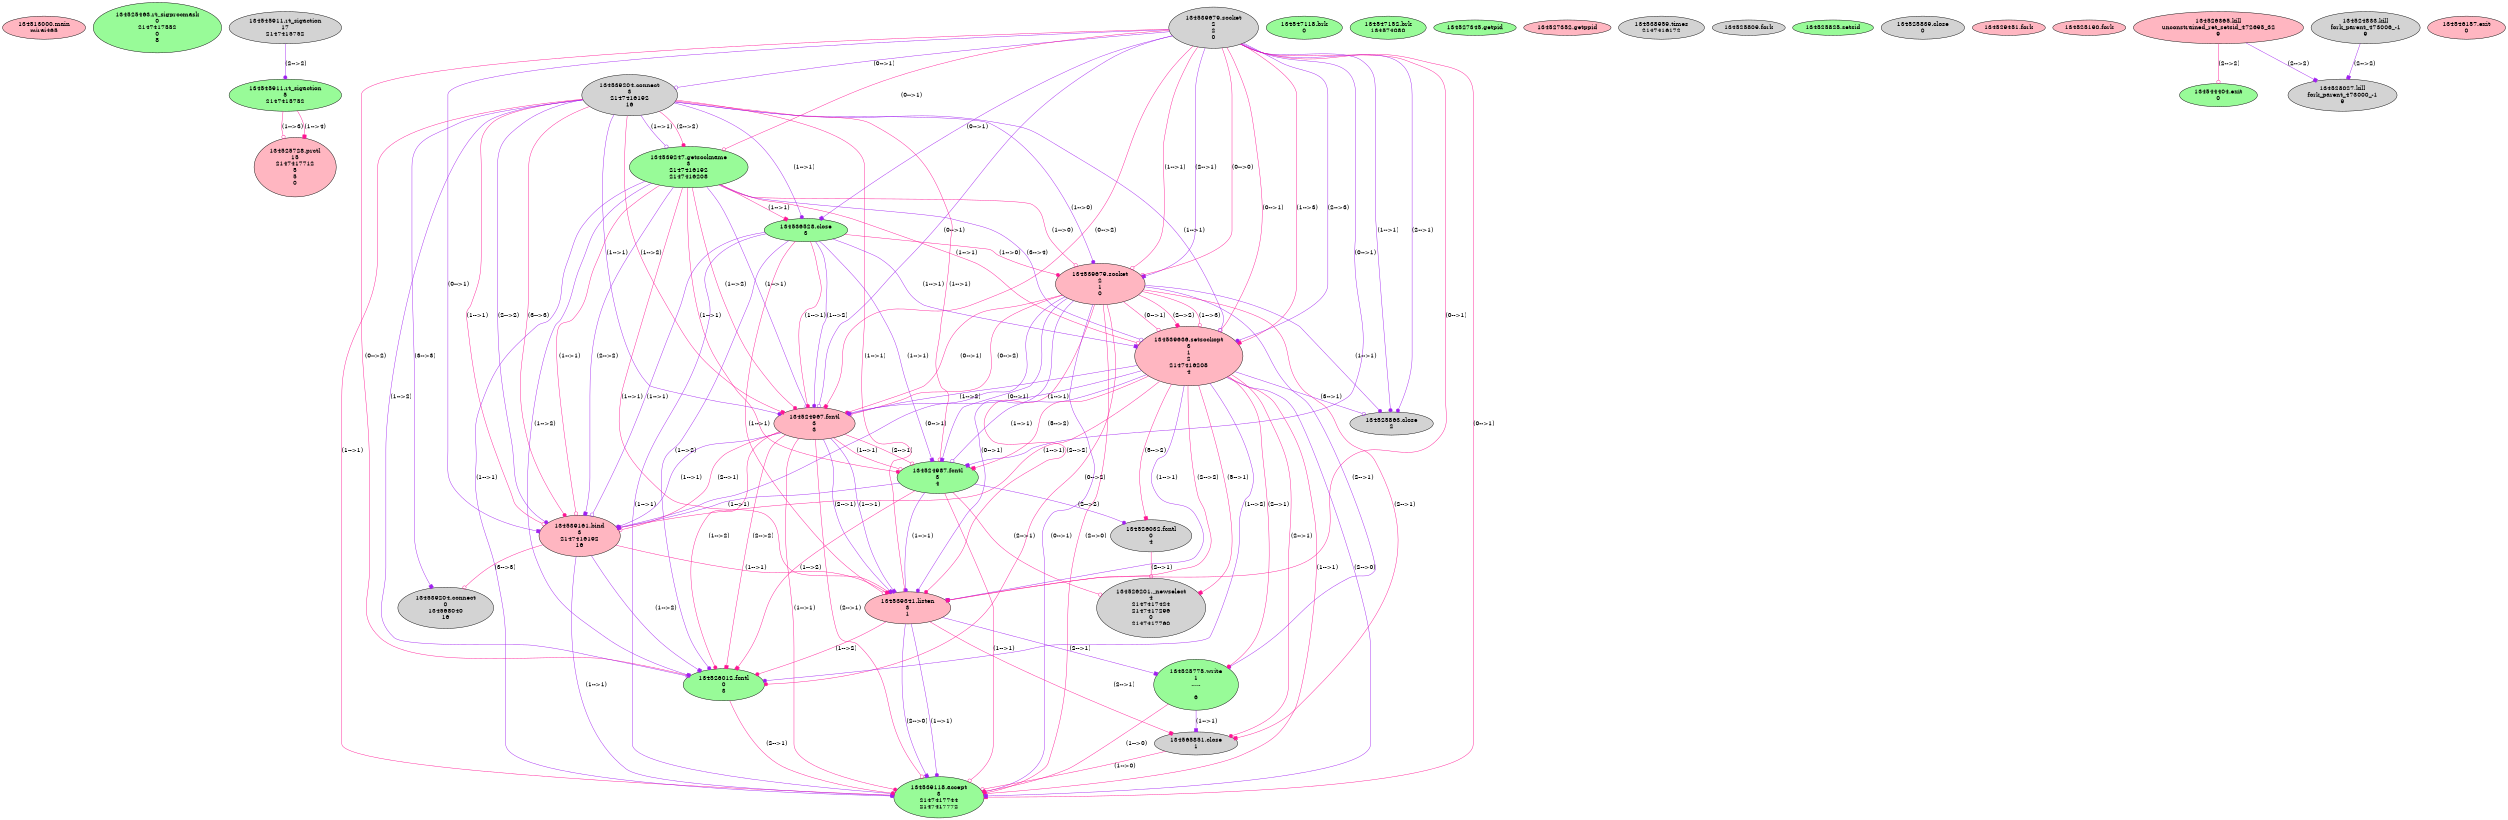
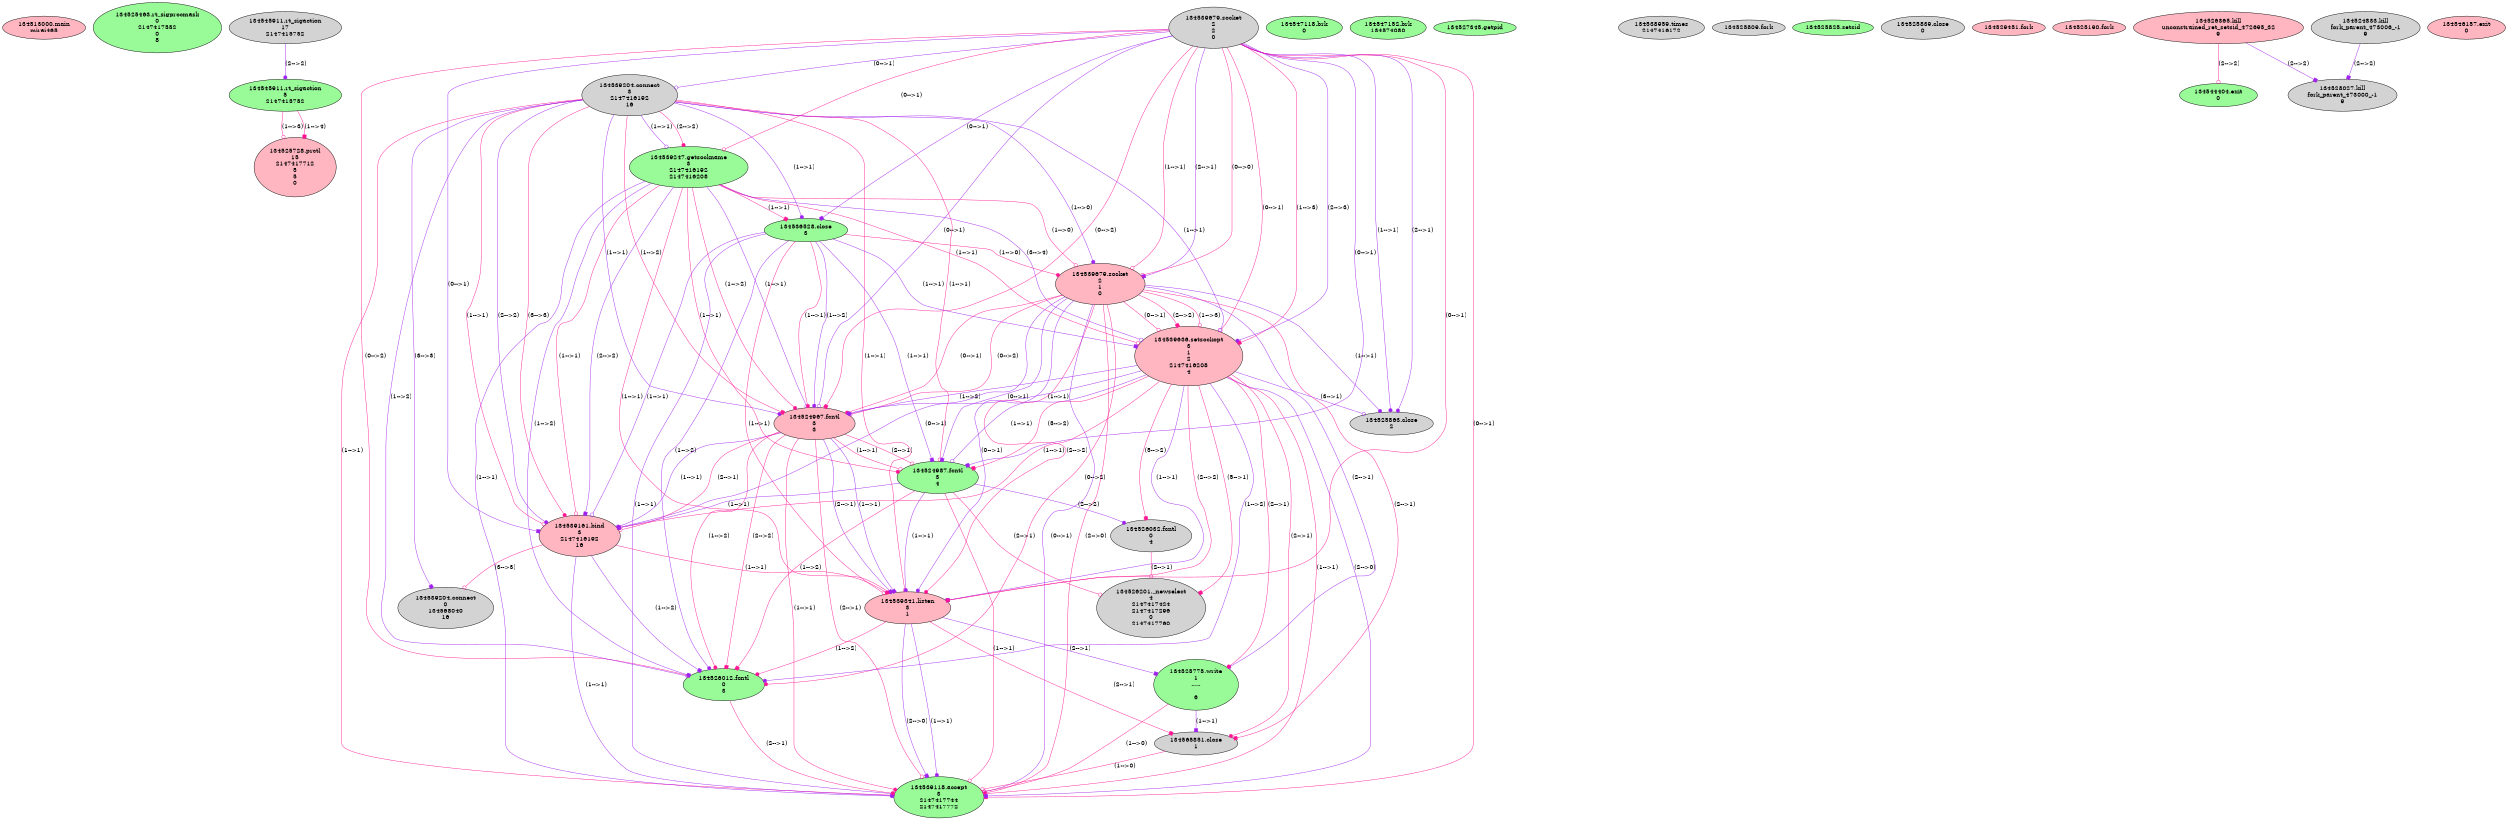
(1567, 28) -> none
(1083, 760) -> (1083, 760)
